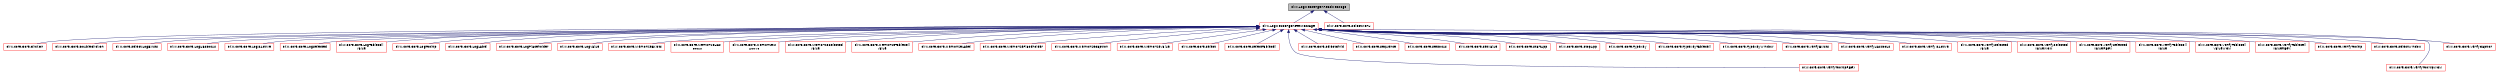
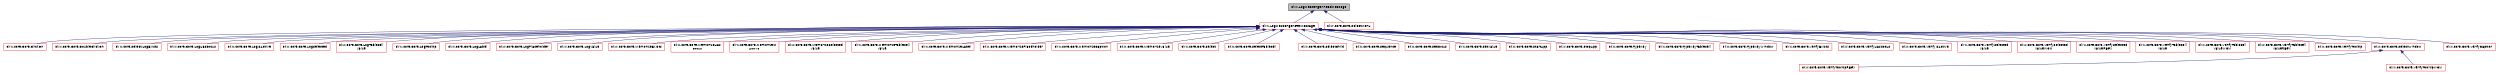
(1888, 32) -> (2408, 59)
(1536, 66) -> (2119, 63)
